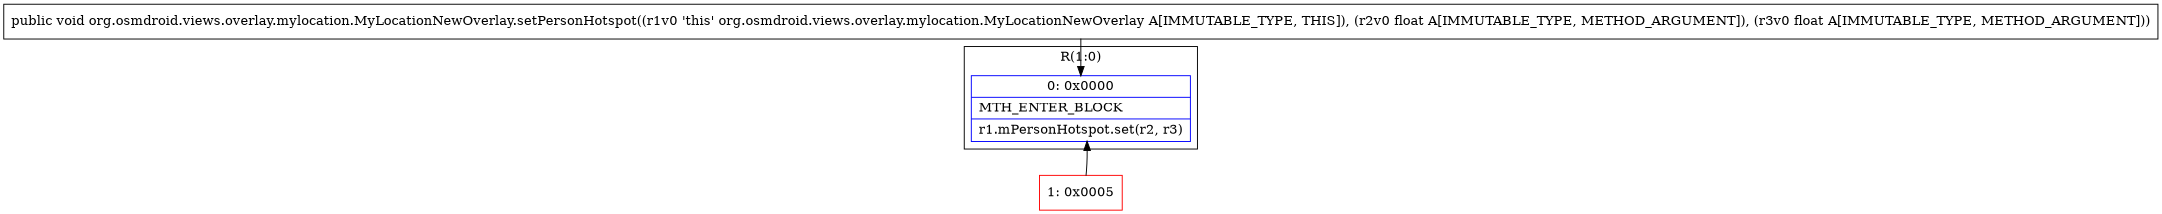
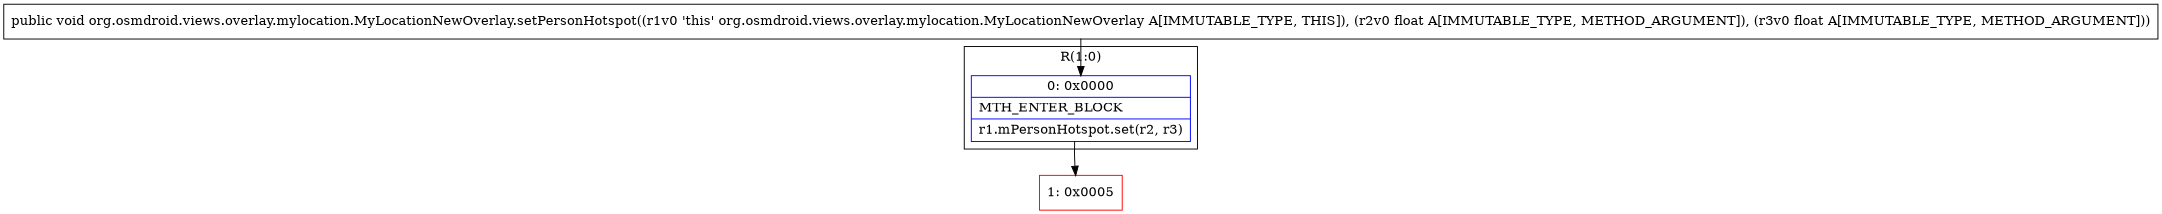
(1087, 163) -> (1075, 155)
